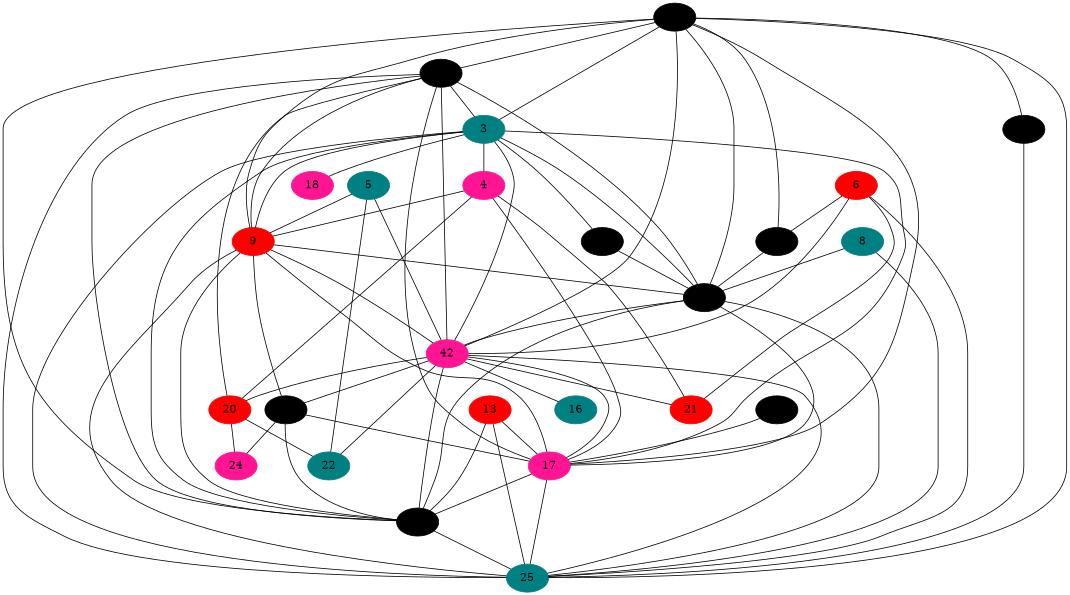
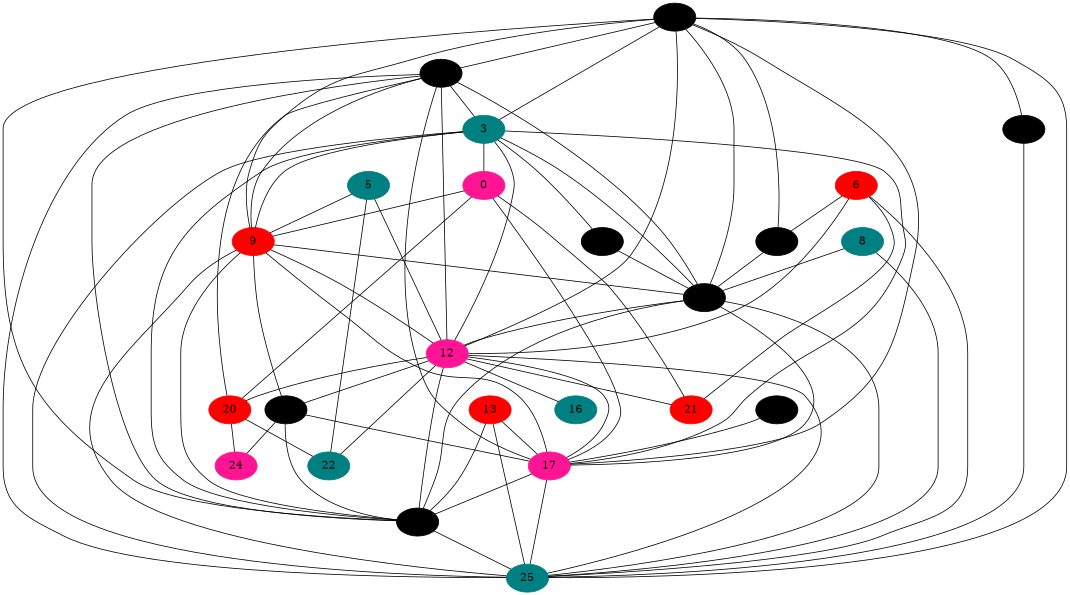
(312, 185) -> none
(484, 185) -> (484, 185)
(447, 354) -> (447, 354)
